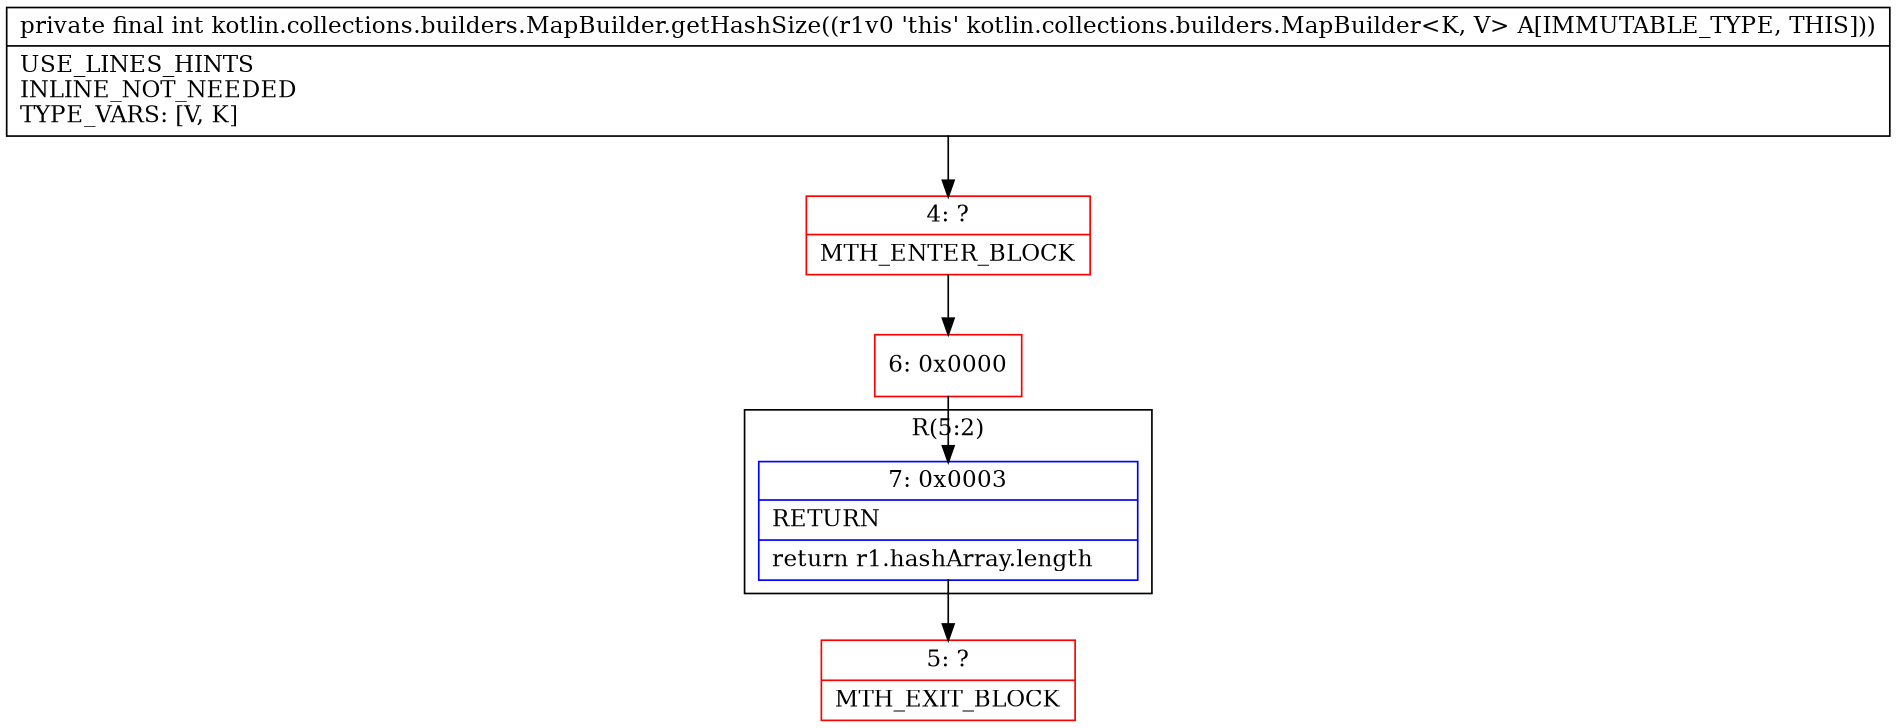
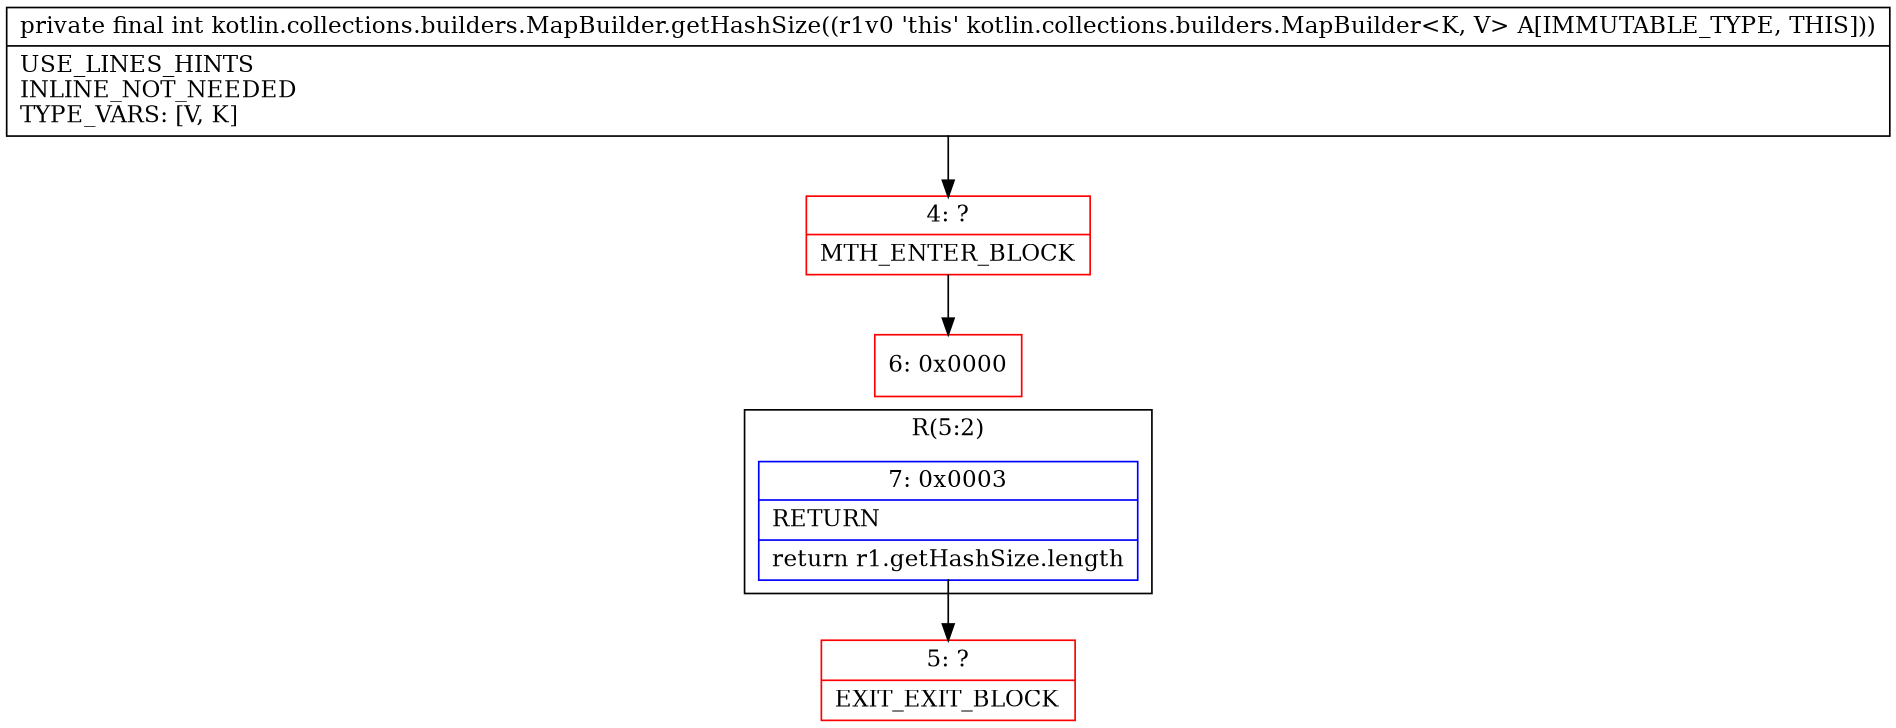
(948, 421) -> none
(933, 559) -> (948, 559)
(948, 699) -> (947, 699)
